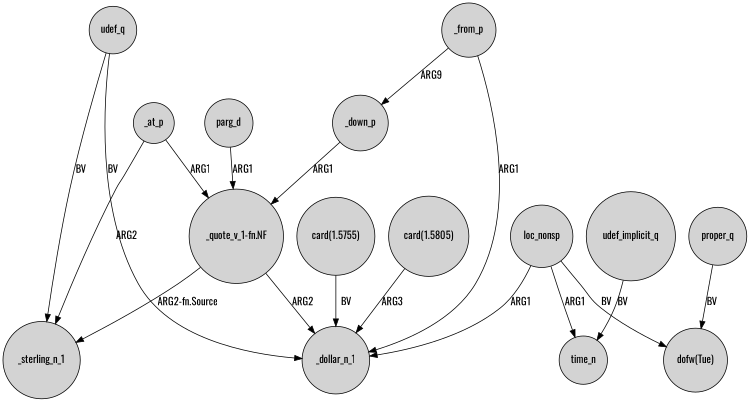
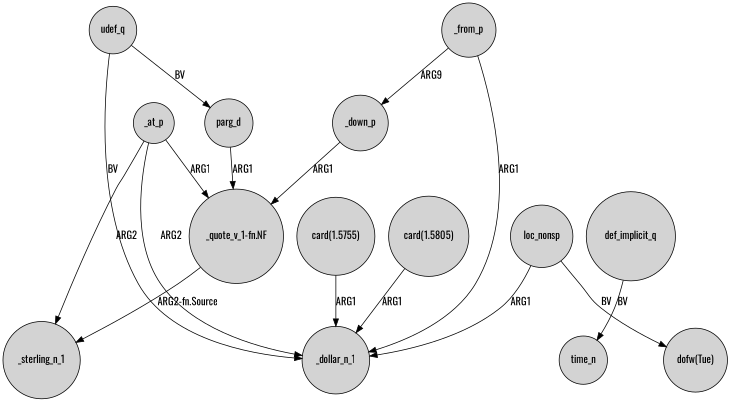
(71, 182) -> (168, 74)
(631, 236) -> (631, 236)
(718, 236) -> none
(561, 298) -> none
(288, 300) -> (164, 287)
(346, 303) -> (346, 303)
(392, 303) -> (392, 303)
